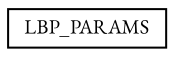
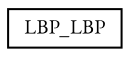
(87, 28) -> (65, 28)
